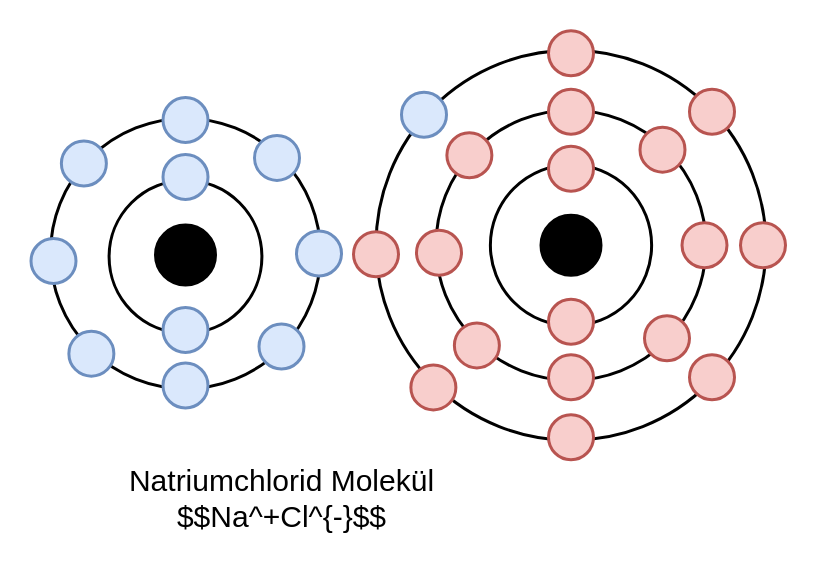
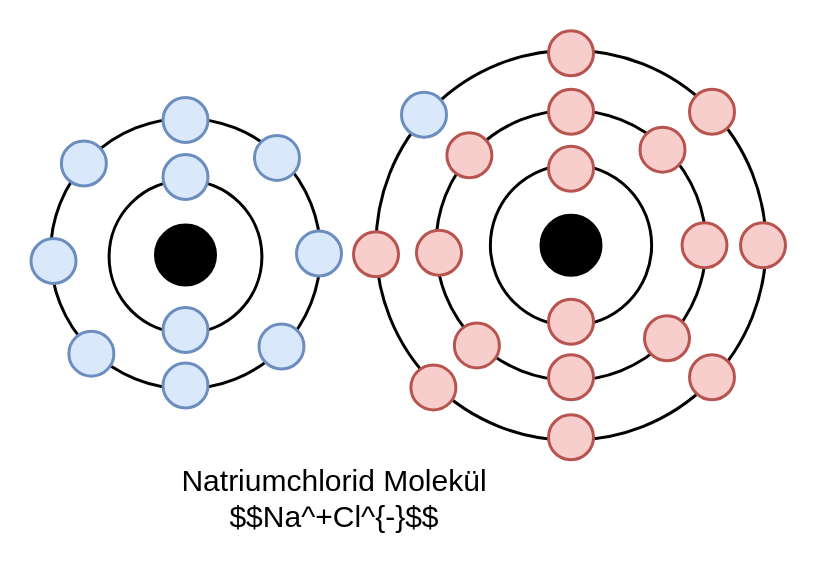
(282, 497) -> (334, 497)
